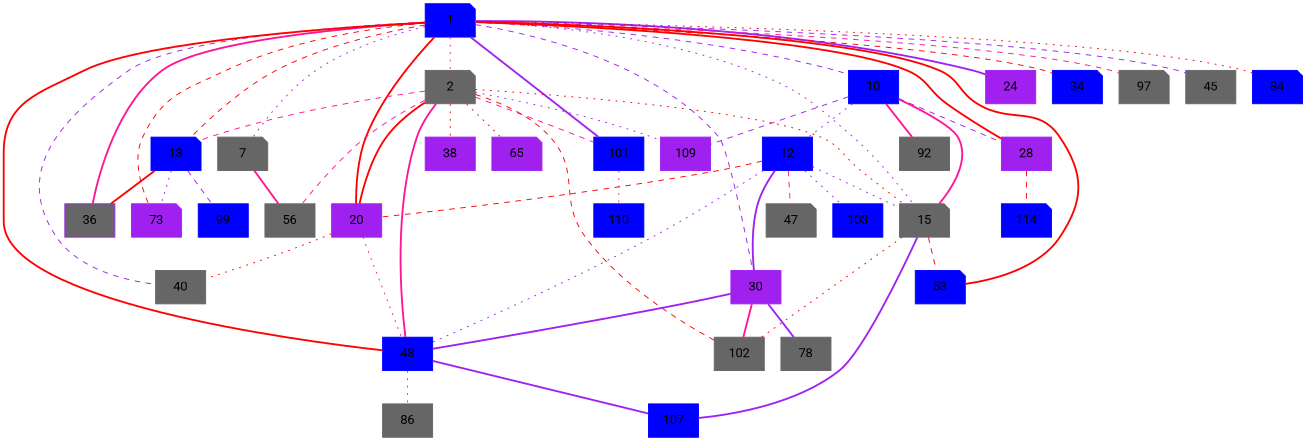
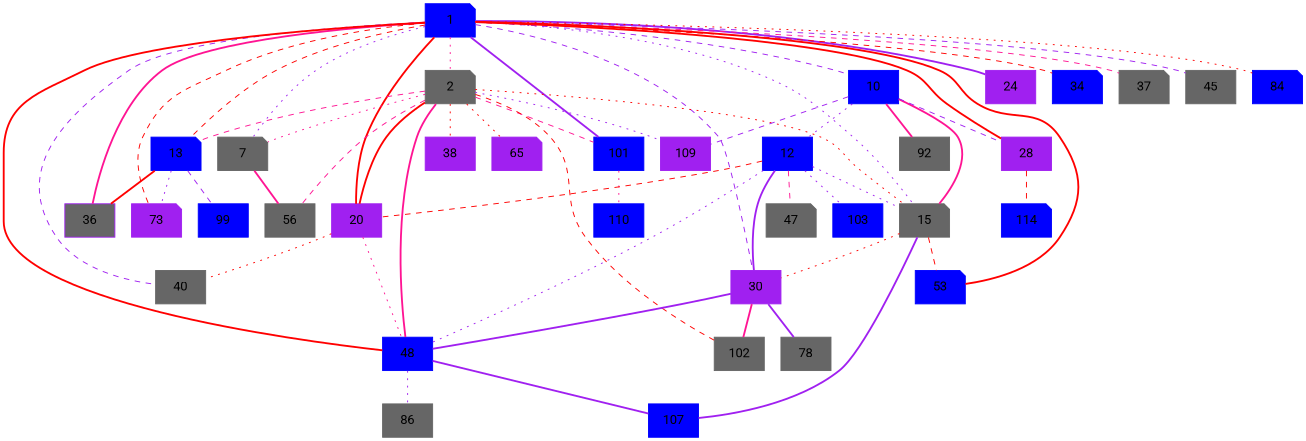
(1144, 87) -> (1144, 87)
none -> (346, 116)
(832, 287) -> (841, 257)
